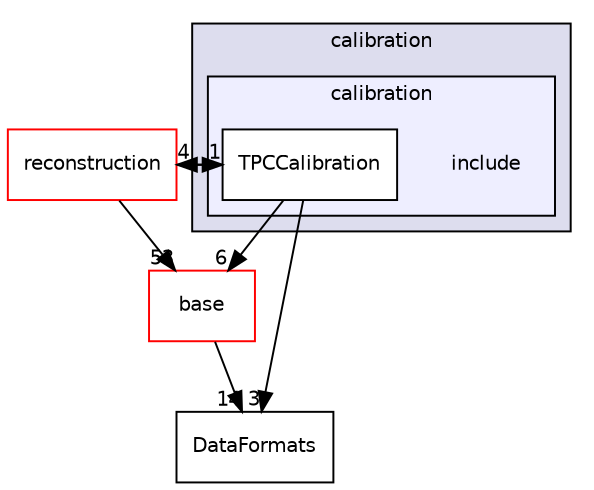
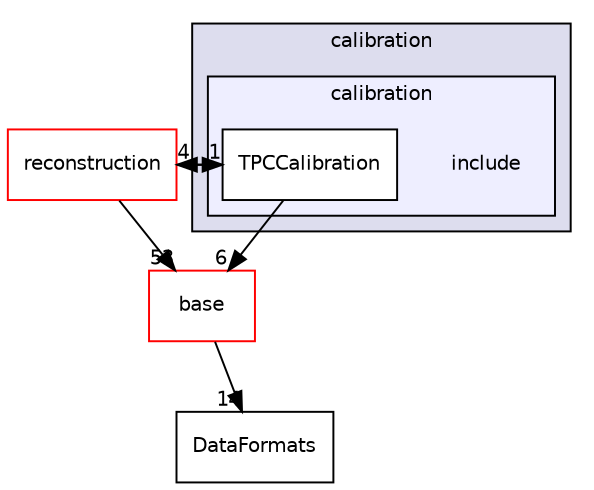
(284, 296) -> none
